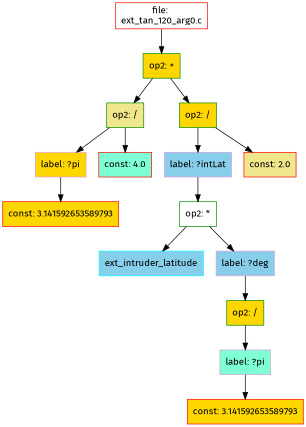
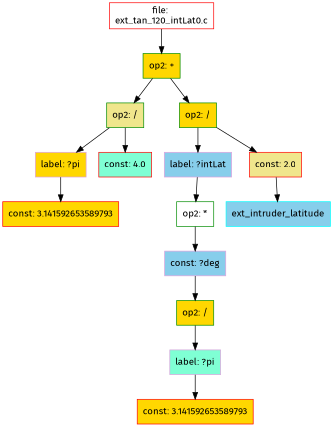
(162, 16) -> (162, 16)
(177, 236) -> (277, 186)
(245, 263) -> (195, 263)
